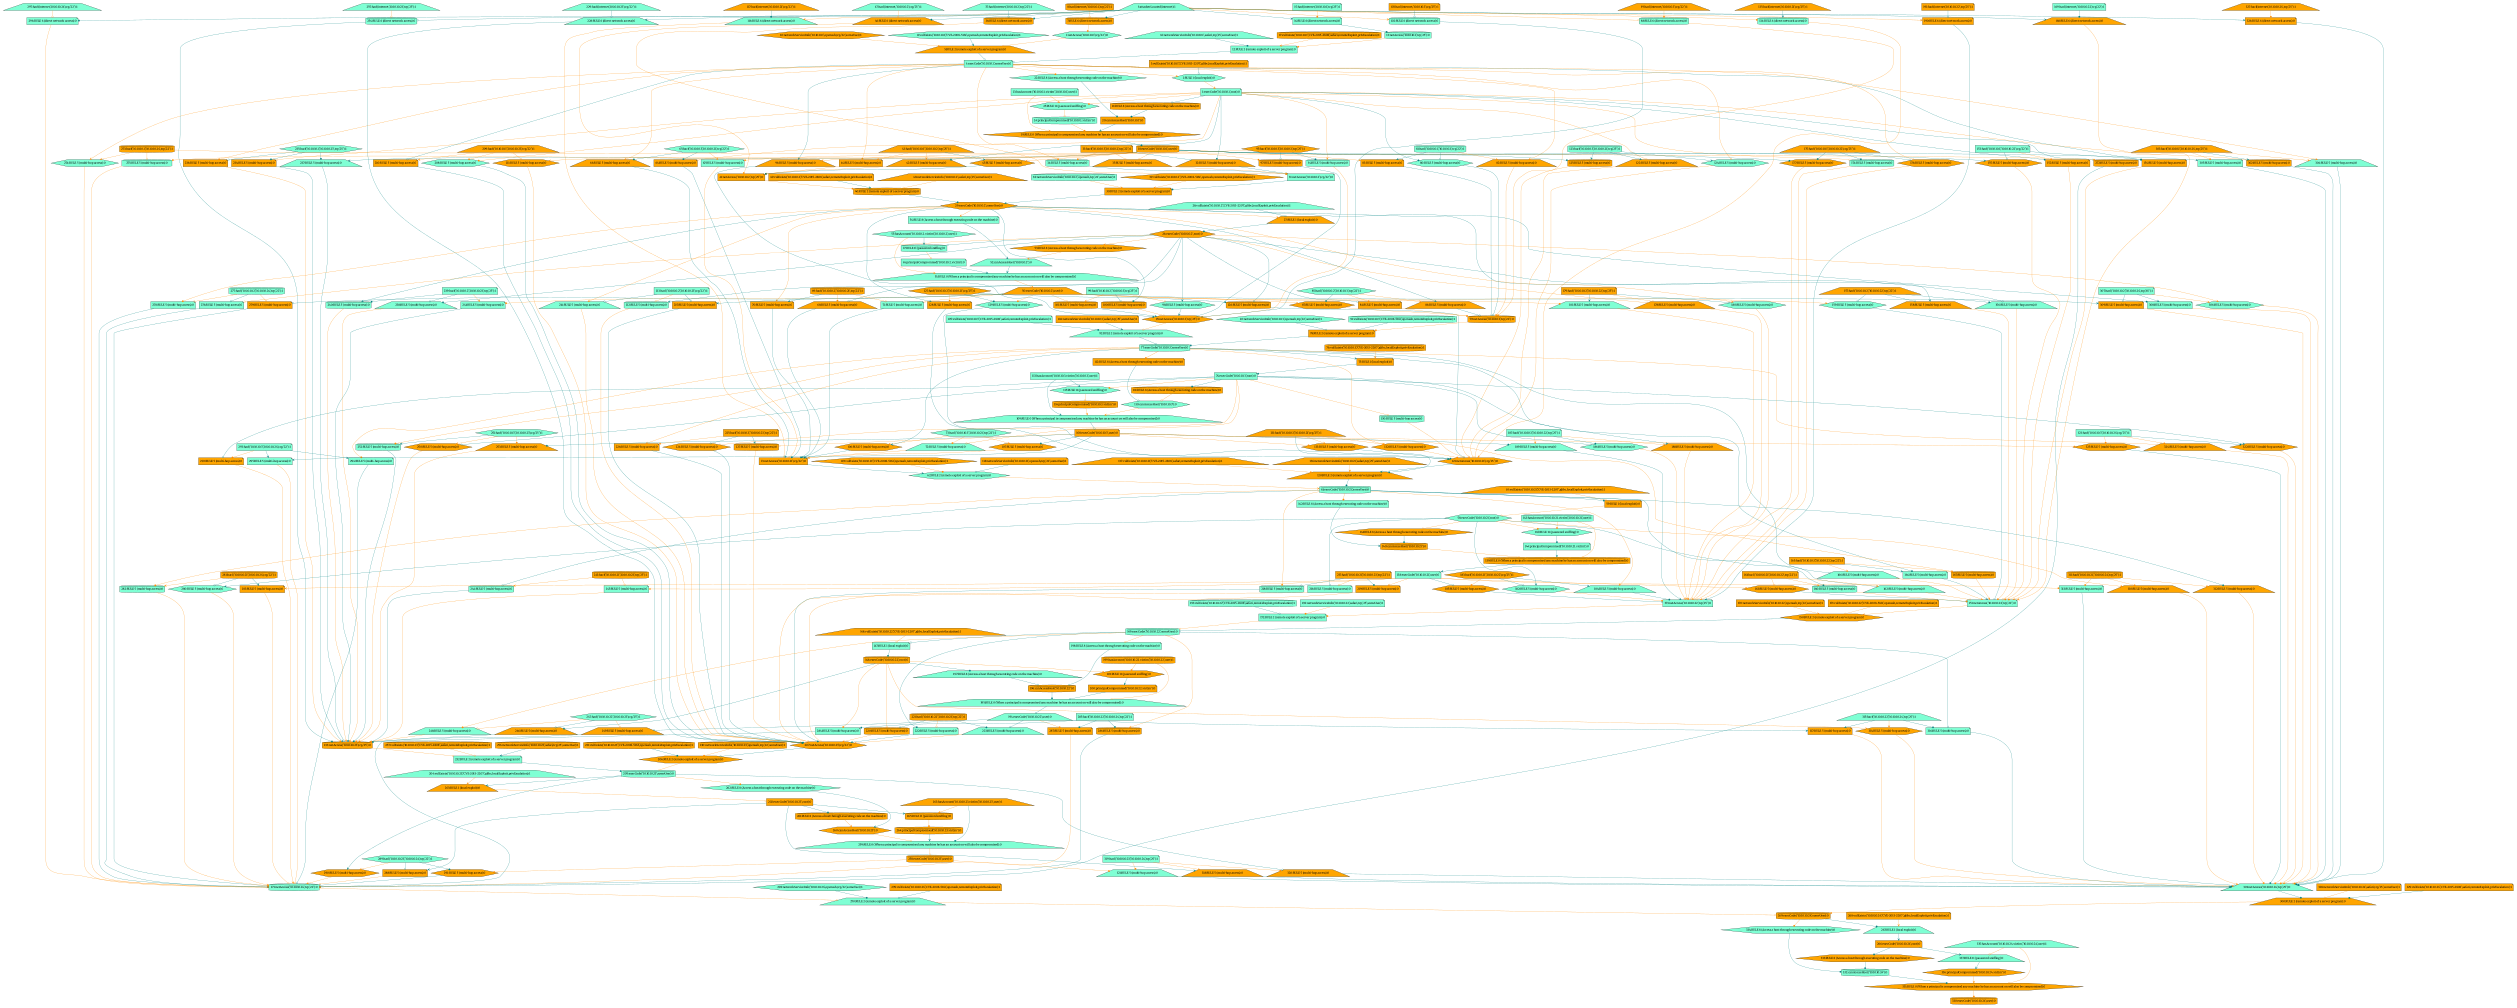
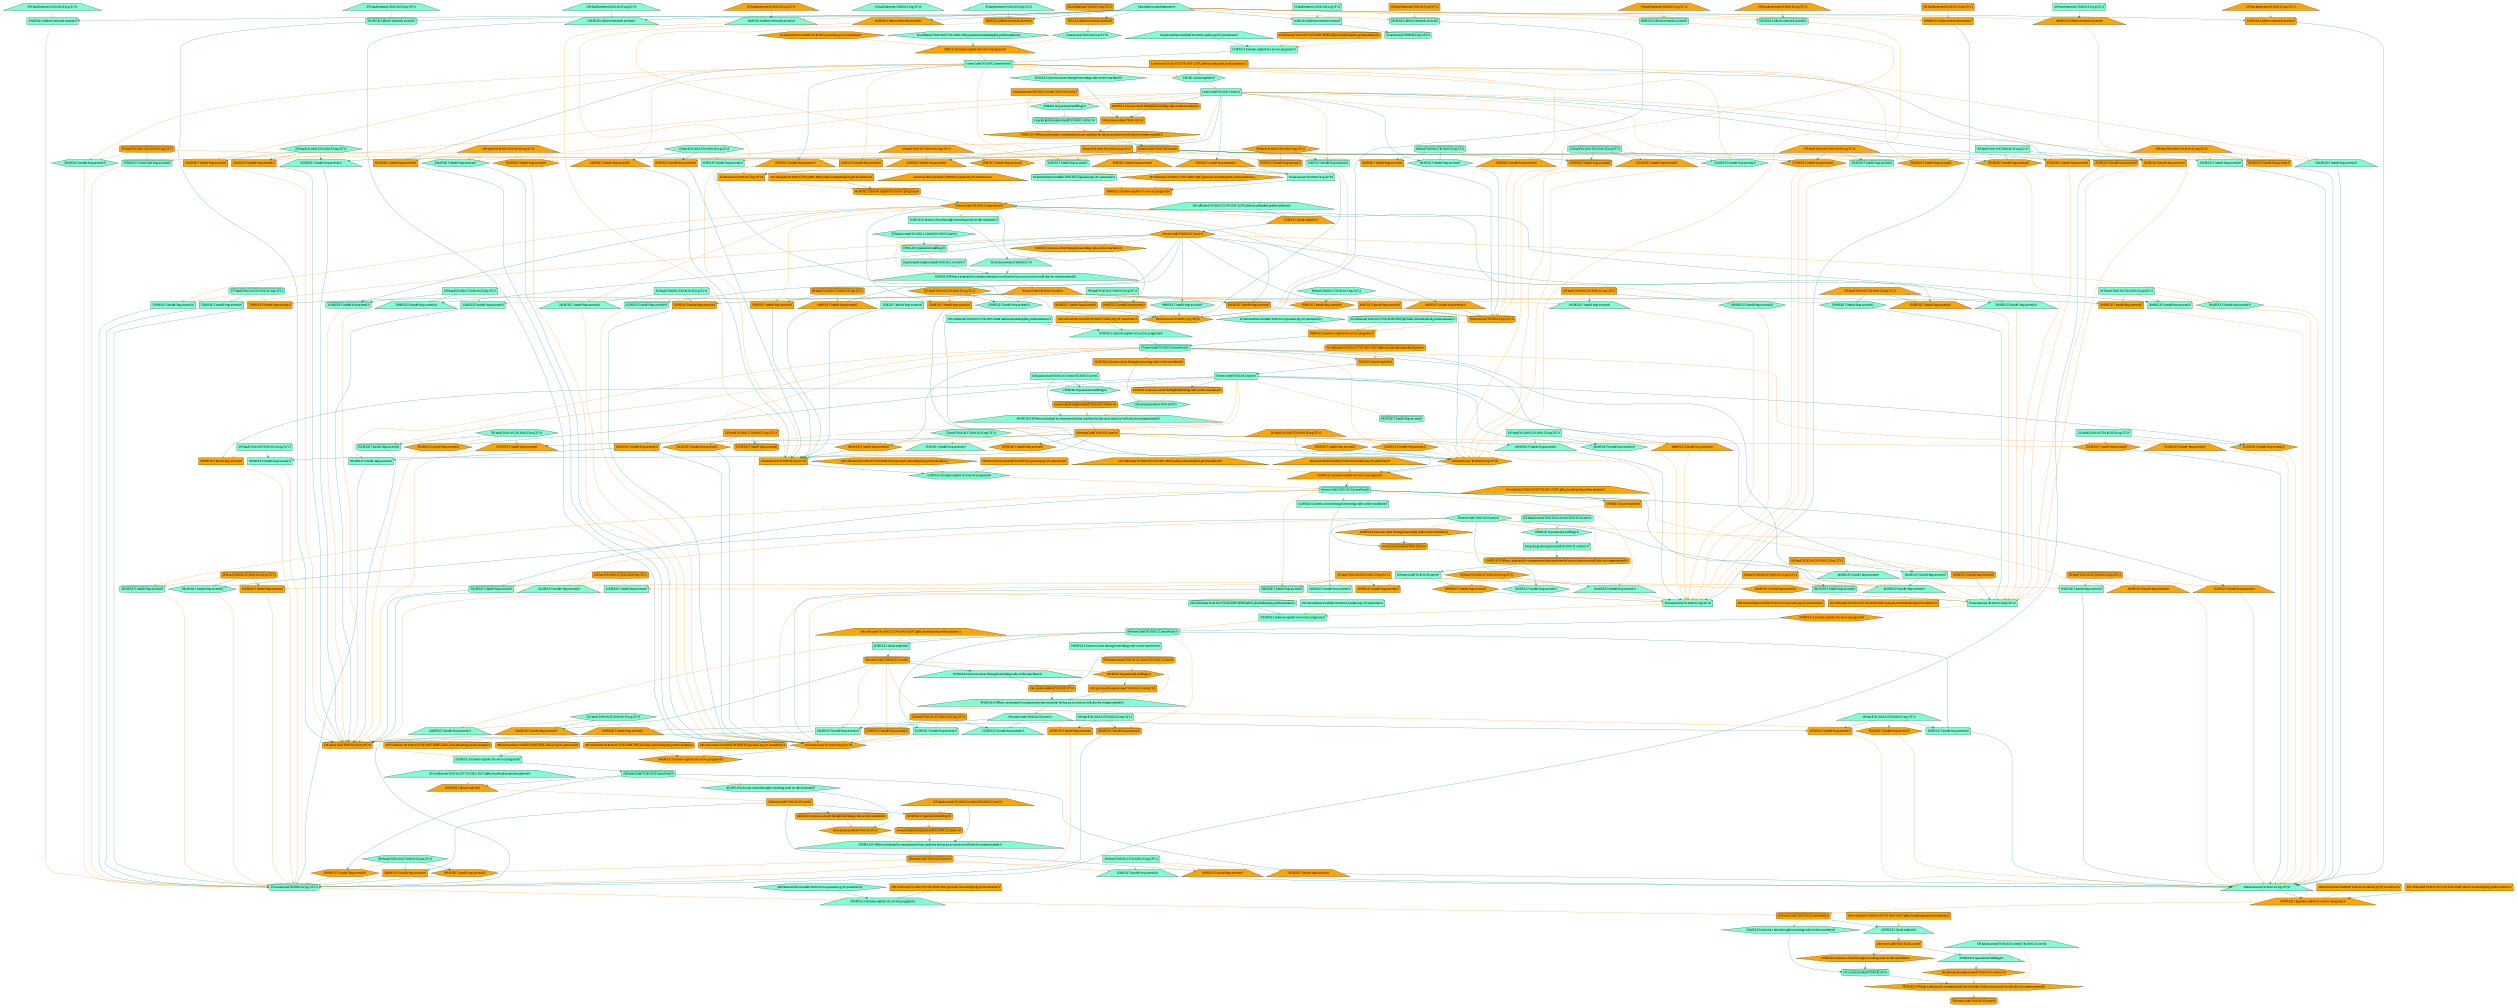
(1617, 14) -> (1617, 14)
(1045, 92) -> (1045, 92)
(147, 163) -> (147, 163)
(1674, 305) -> none
(318, 454) -> (505, 454)
(1962, 585) -> (1915, 582)
(1982, 588) -> (1982, 588)
none -> (559, 589)
(1889, 723) -> (1889, 723)
